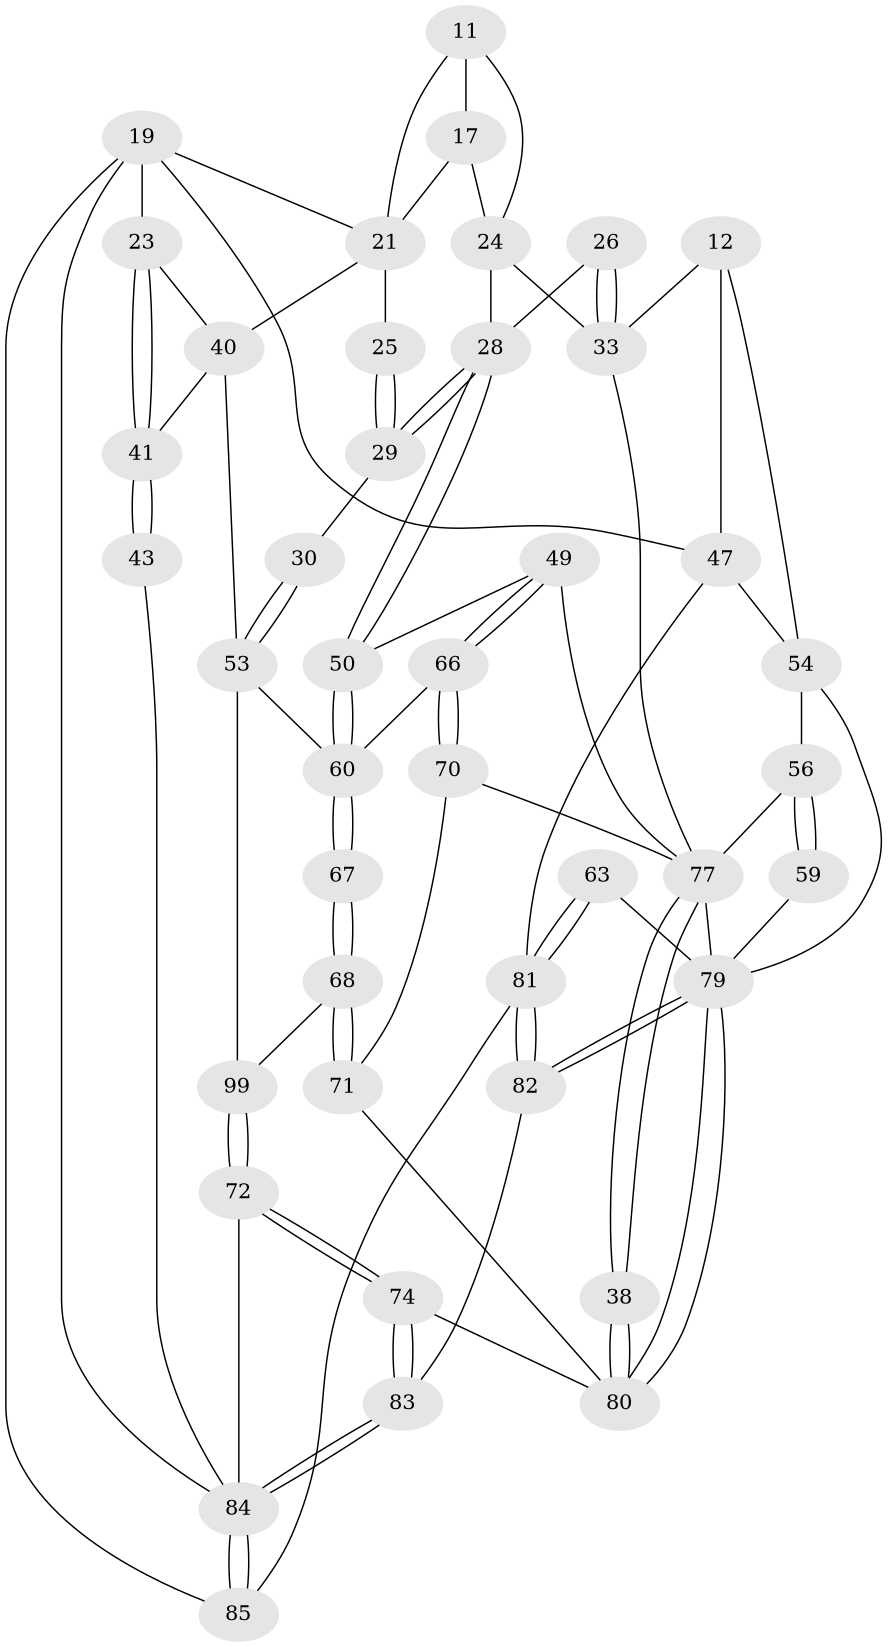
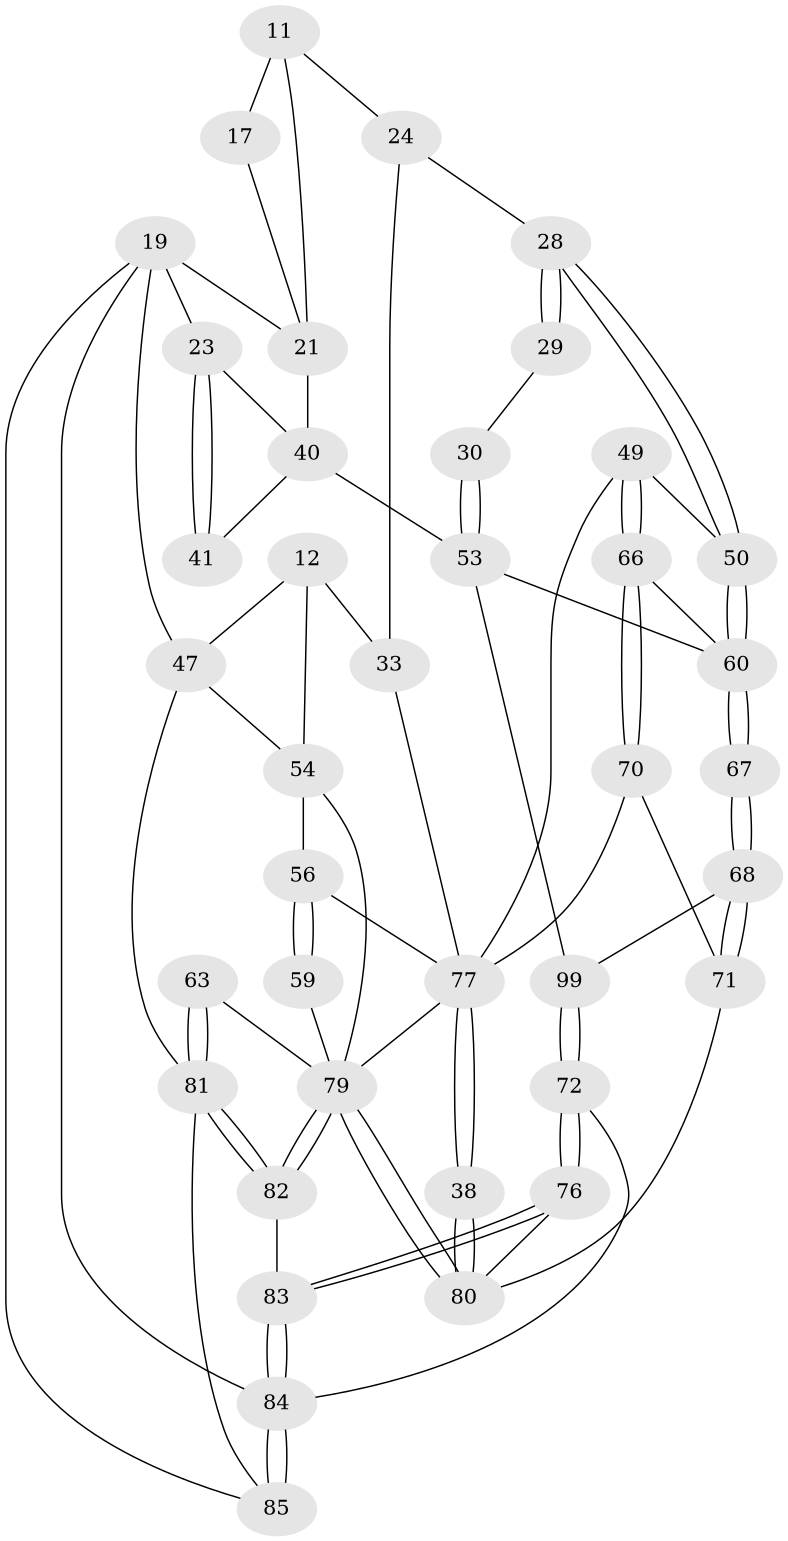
(478, 190) -> none
(607, 243) -> none
(385, 349) -> none
(142, 560) -> none
(403, 1298) -> (570, 1193)
